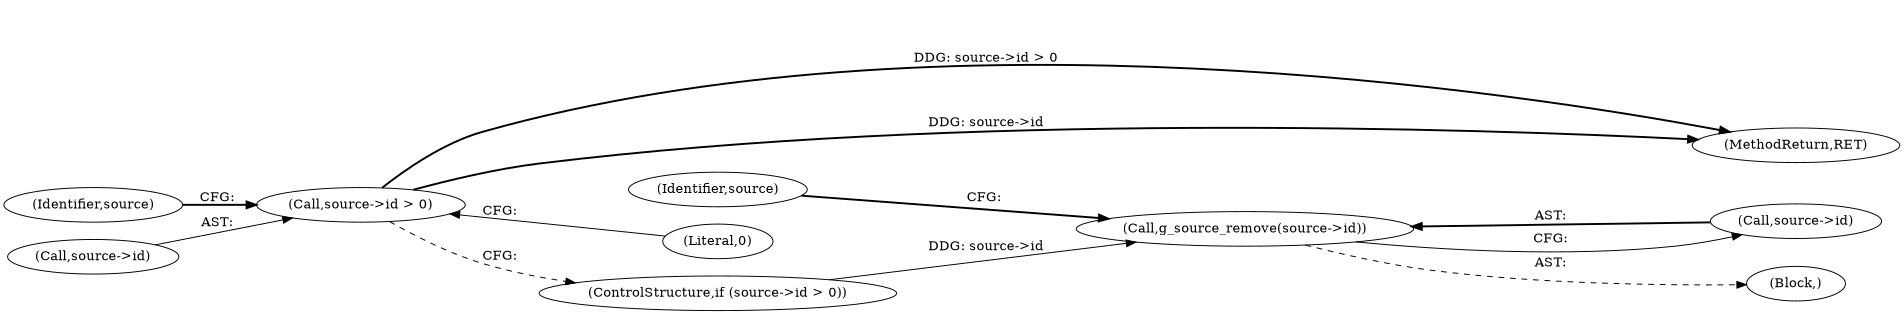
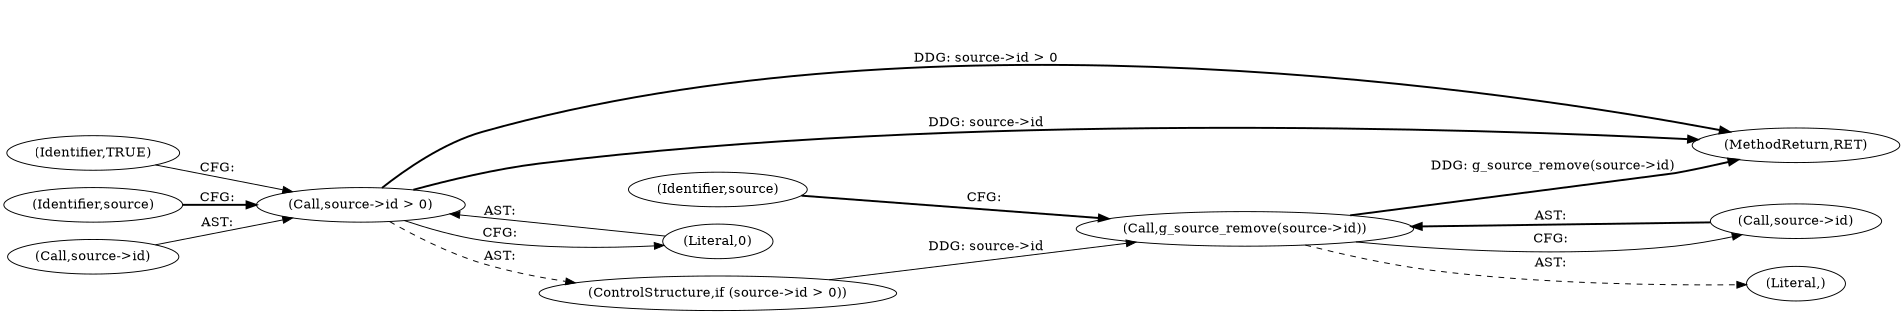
none -> (93, 153)
none -> (1540, 191)
(502, 211) -> (502, 211)
none -> (528, 245)
(502, 256) -> (502, 256)
(1796, 284) -> (1796, 284)
